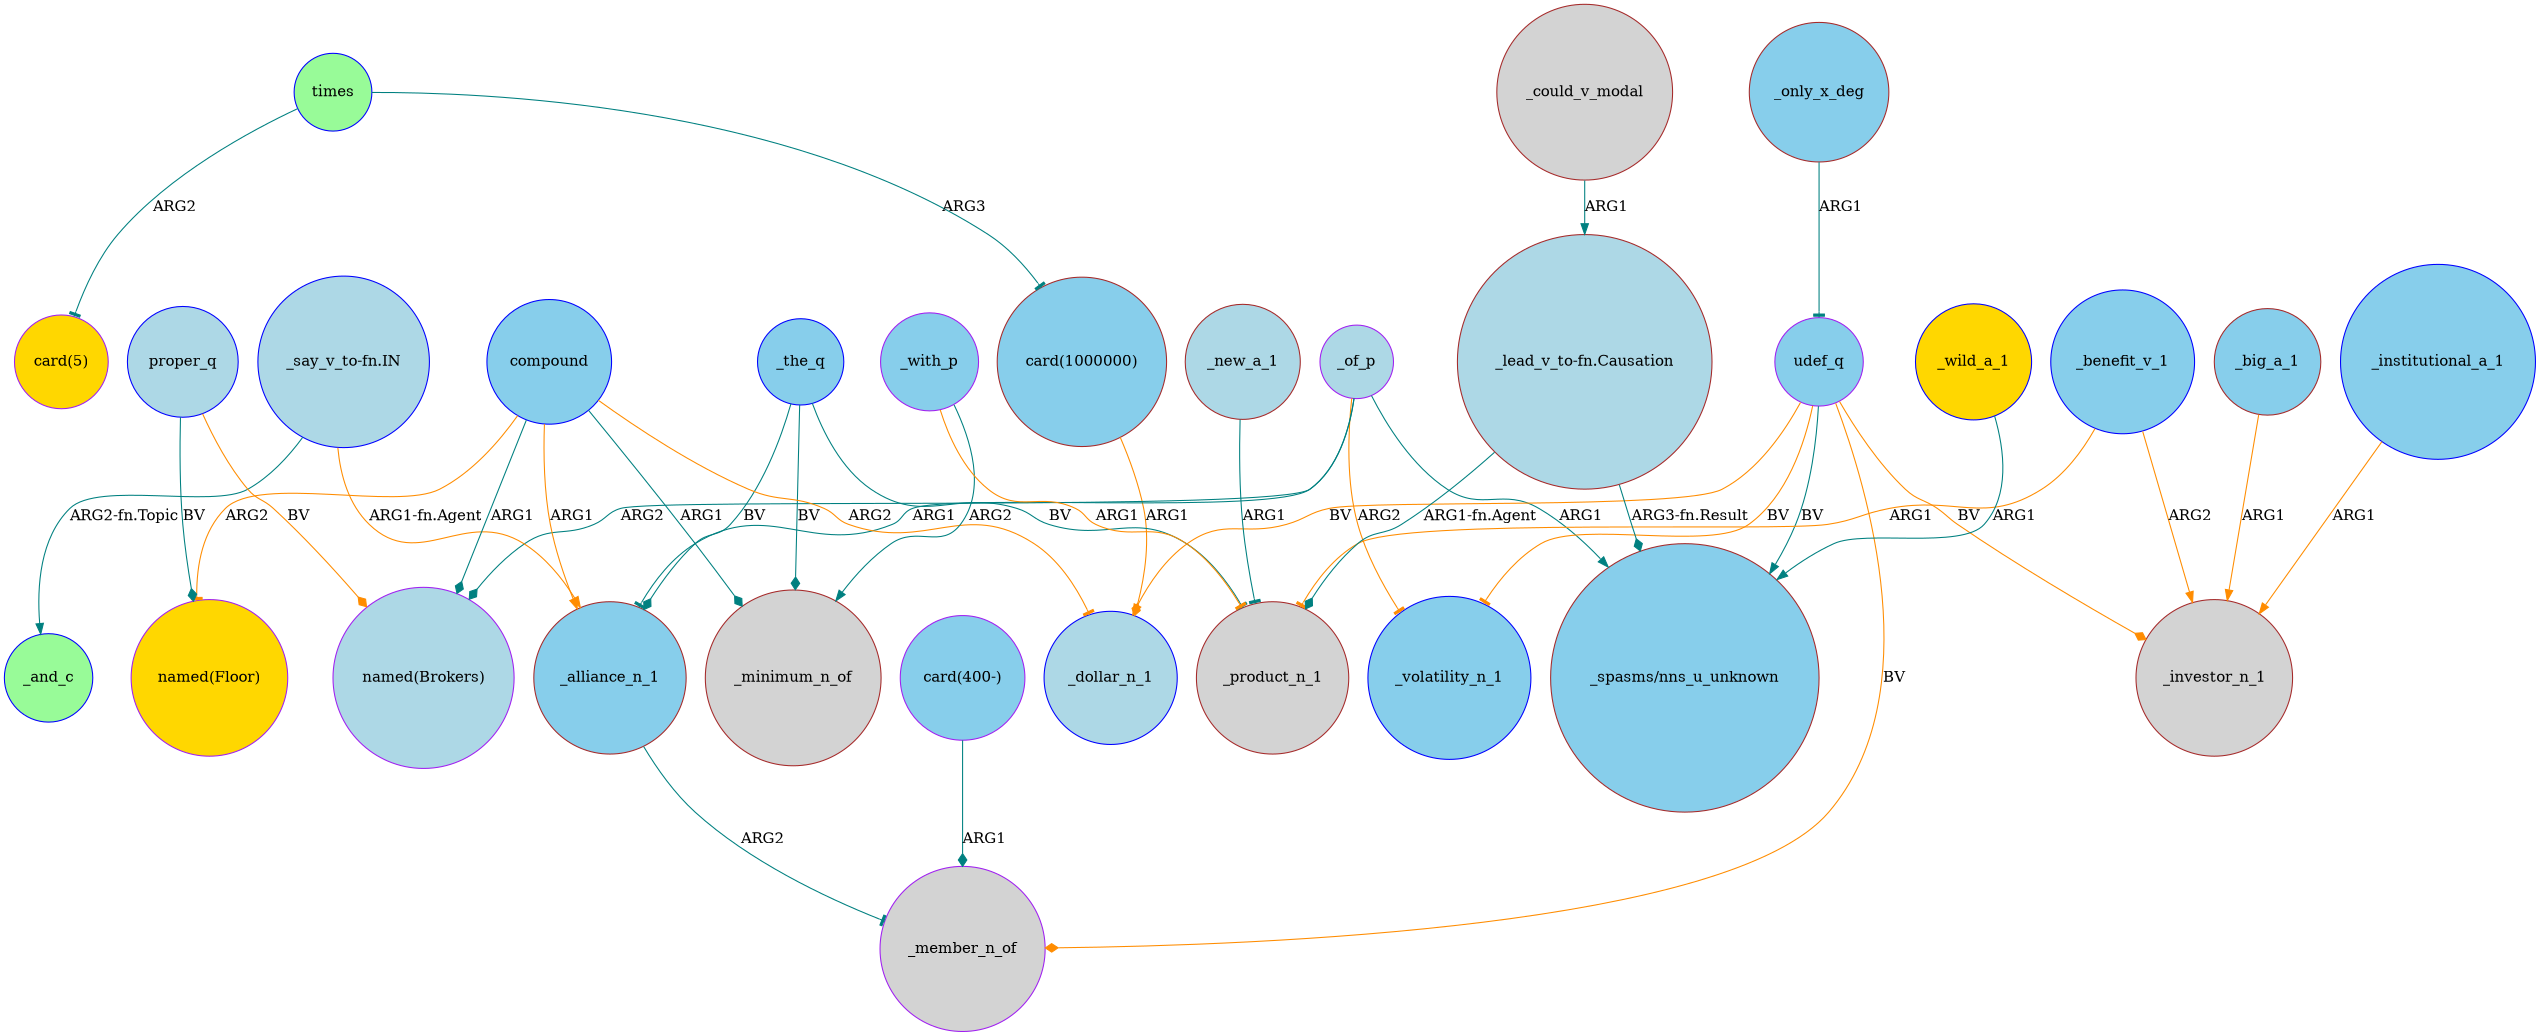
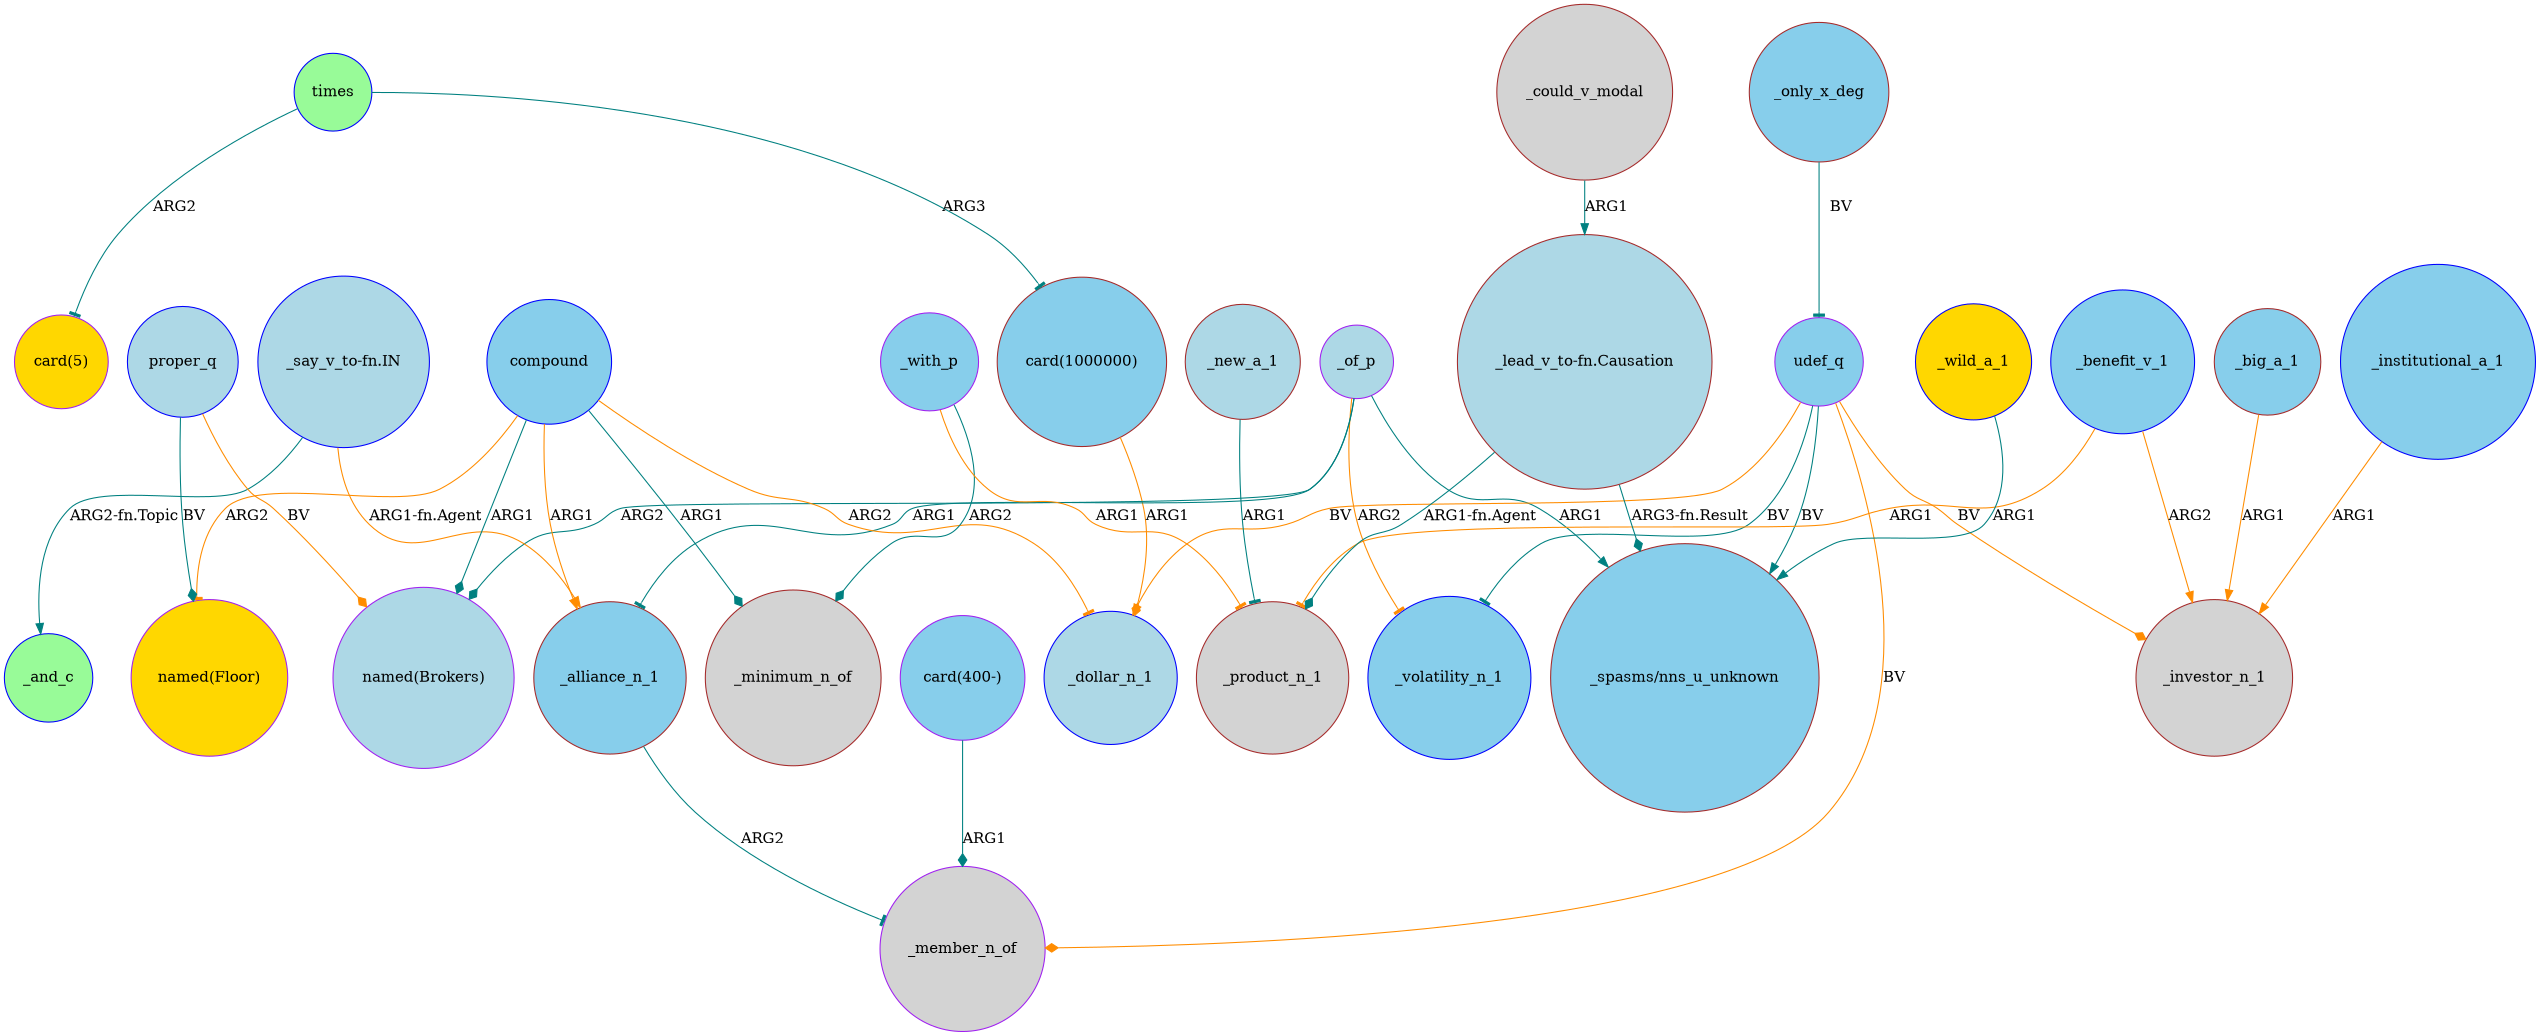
(1841, 207) -> (1841, 207)
(801, 362) -> none
(948, 534) -> (948, 534)
(1675, 536) -> (1675, 536)
